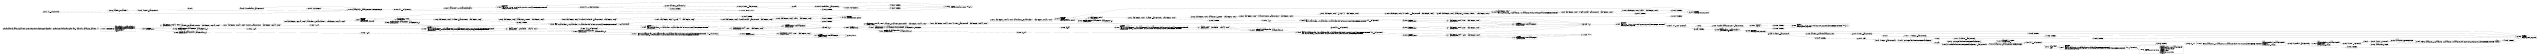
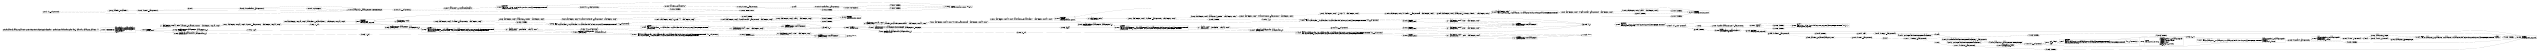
(2033, 34) -> none
